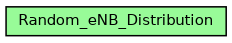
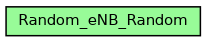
(116, 21) -> (103, 21)
